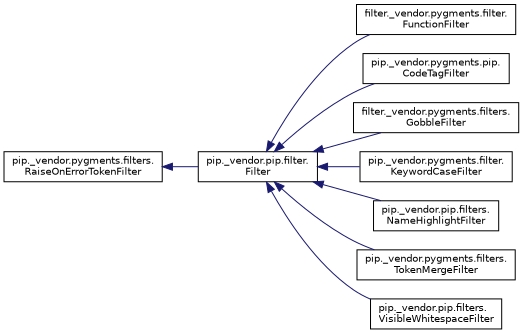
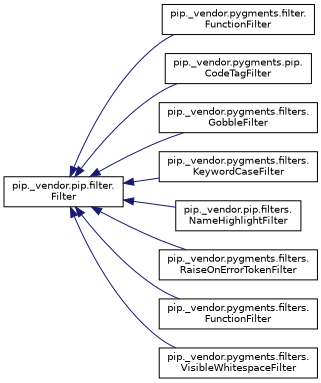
(436, 20) -> (238, 20)
(436, 118) -> (238, 118)
(185, 167) -> (143, 233)
(436, 167) -> (238, 167)
(436, 265) -> (238, 314)
(436, 314) -> (238, 363)
